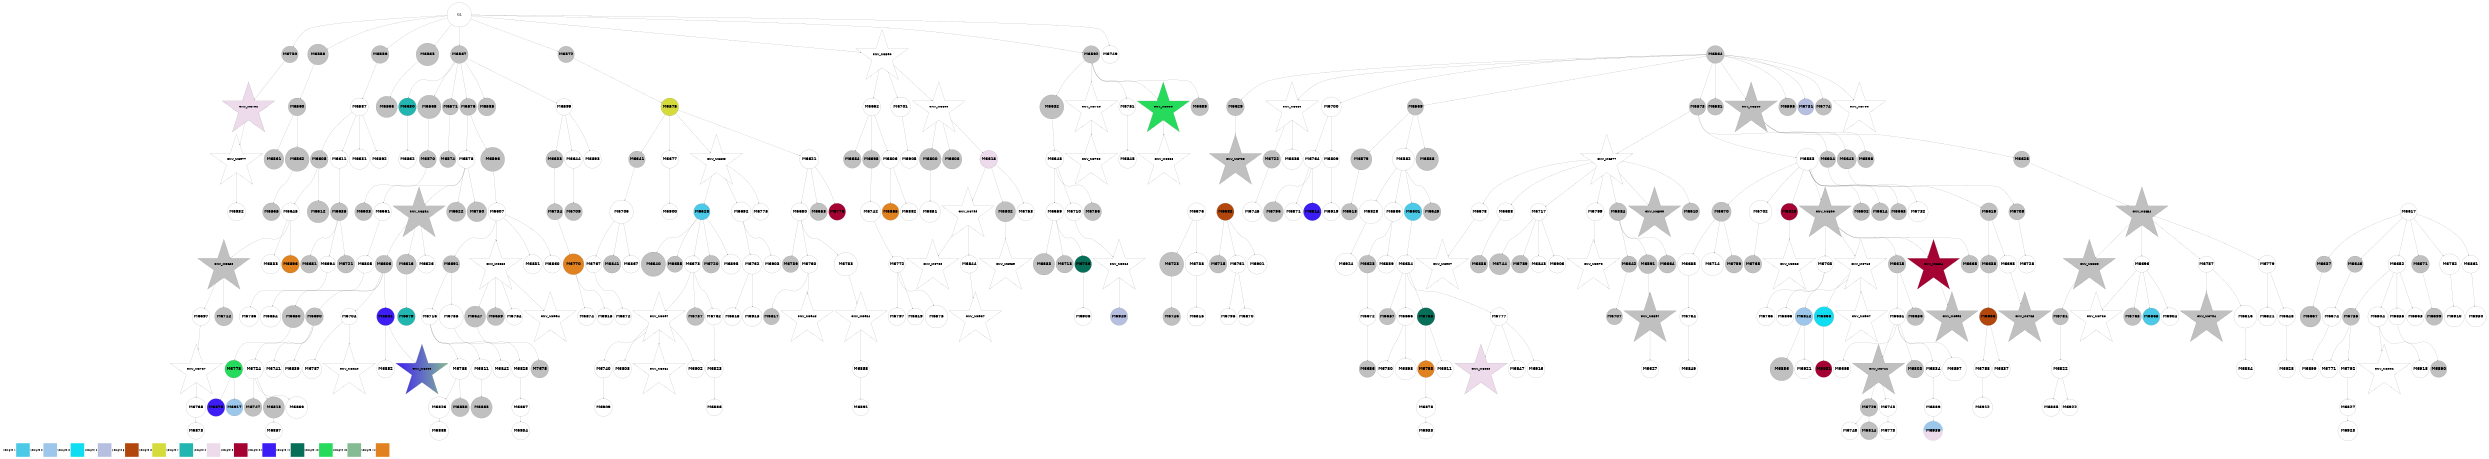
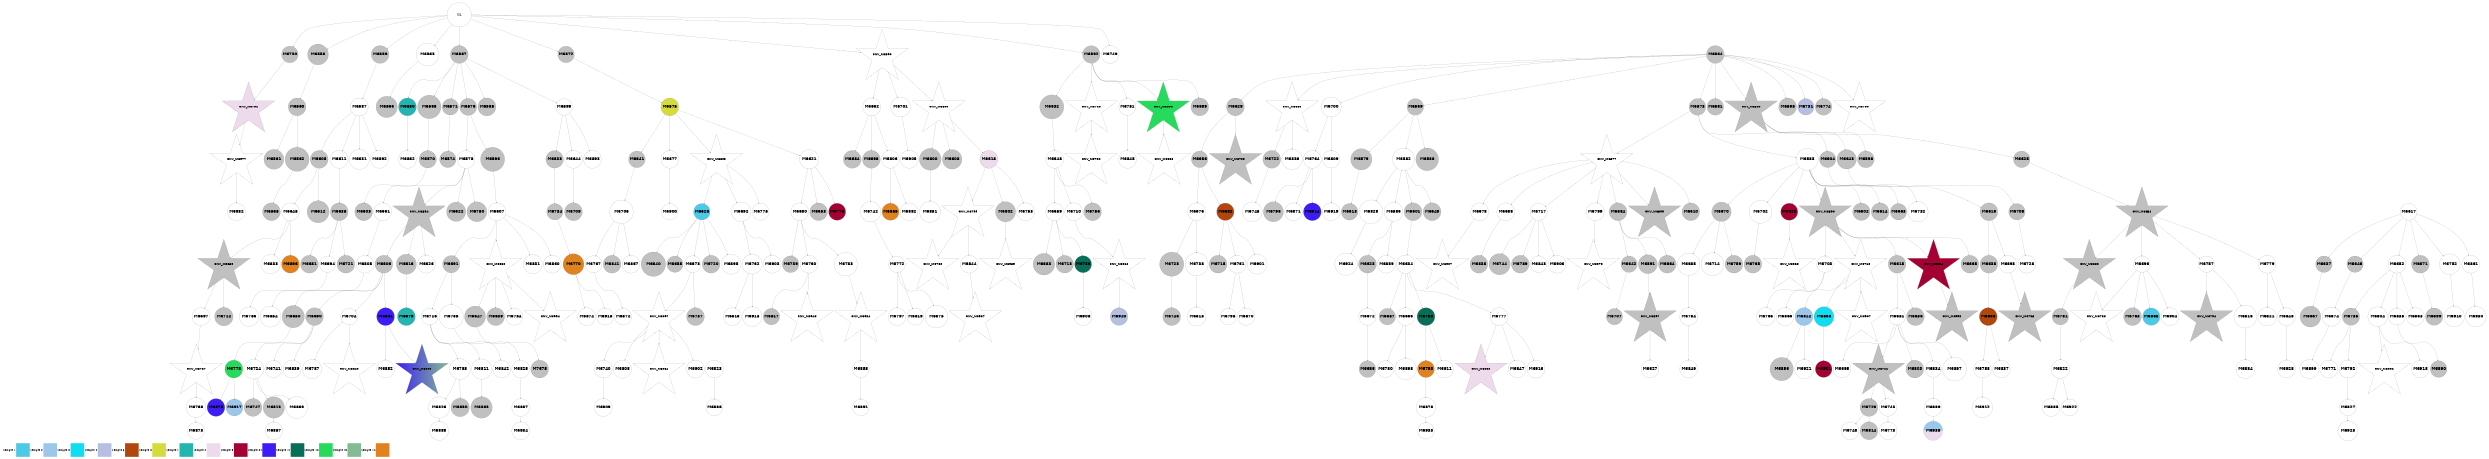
(427, 54) -> (427, 54)
none -> (1200, 159)
(1413, 212) -> (1413, 212)
(714, 317) -> none
